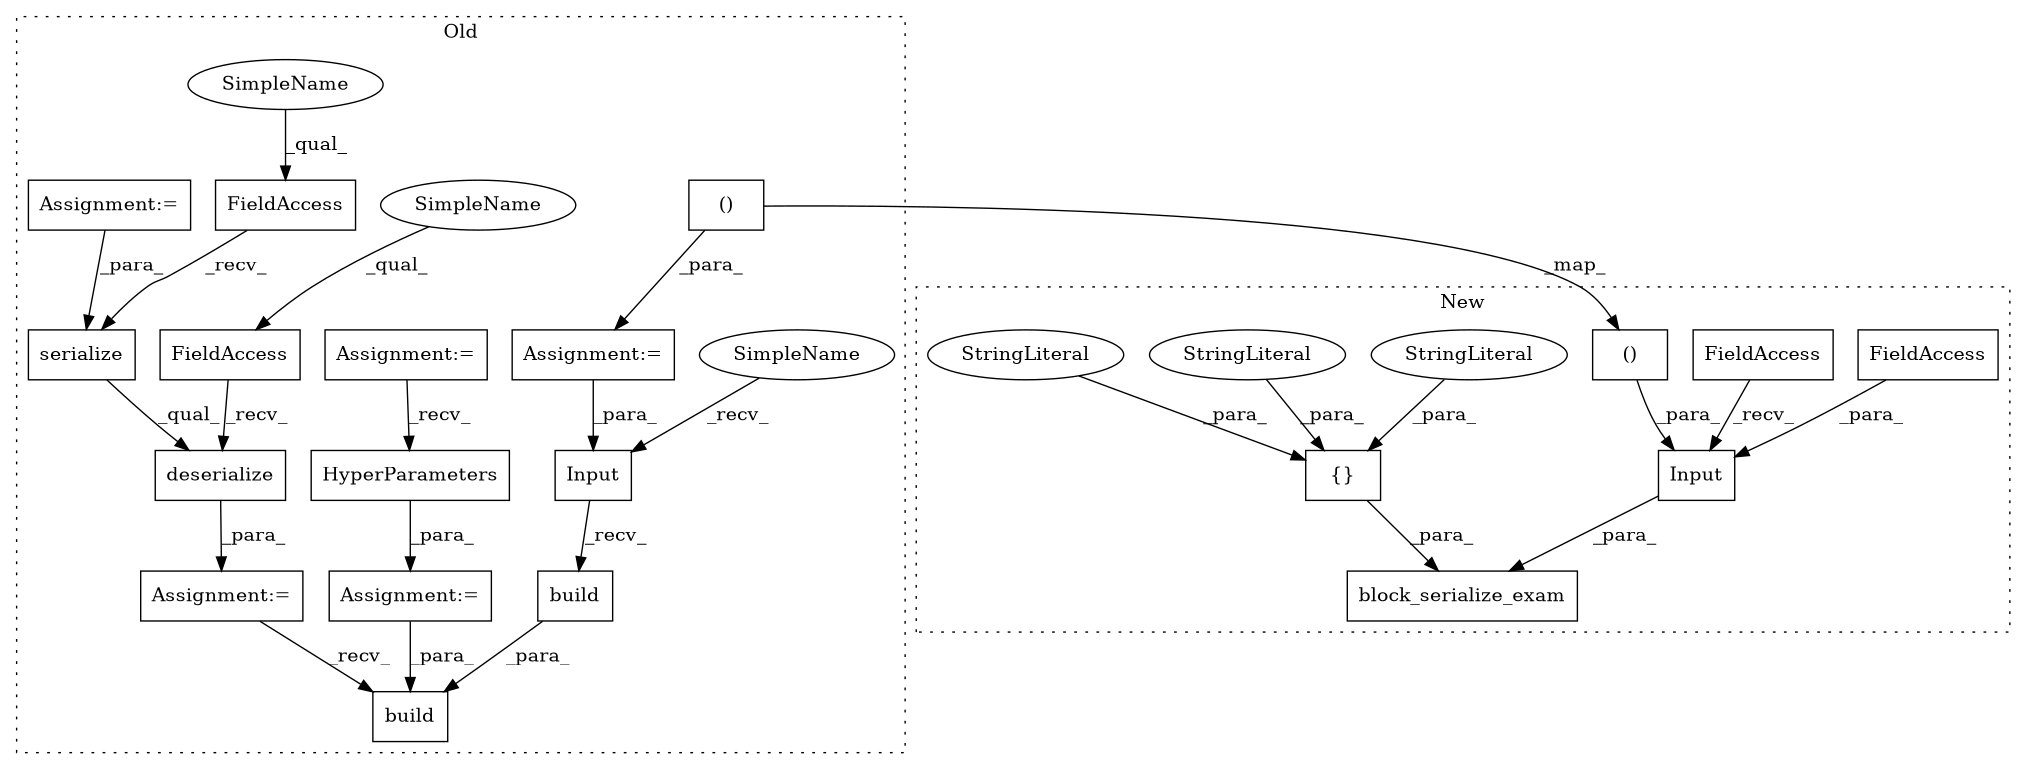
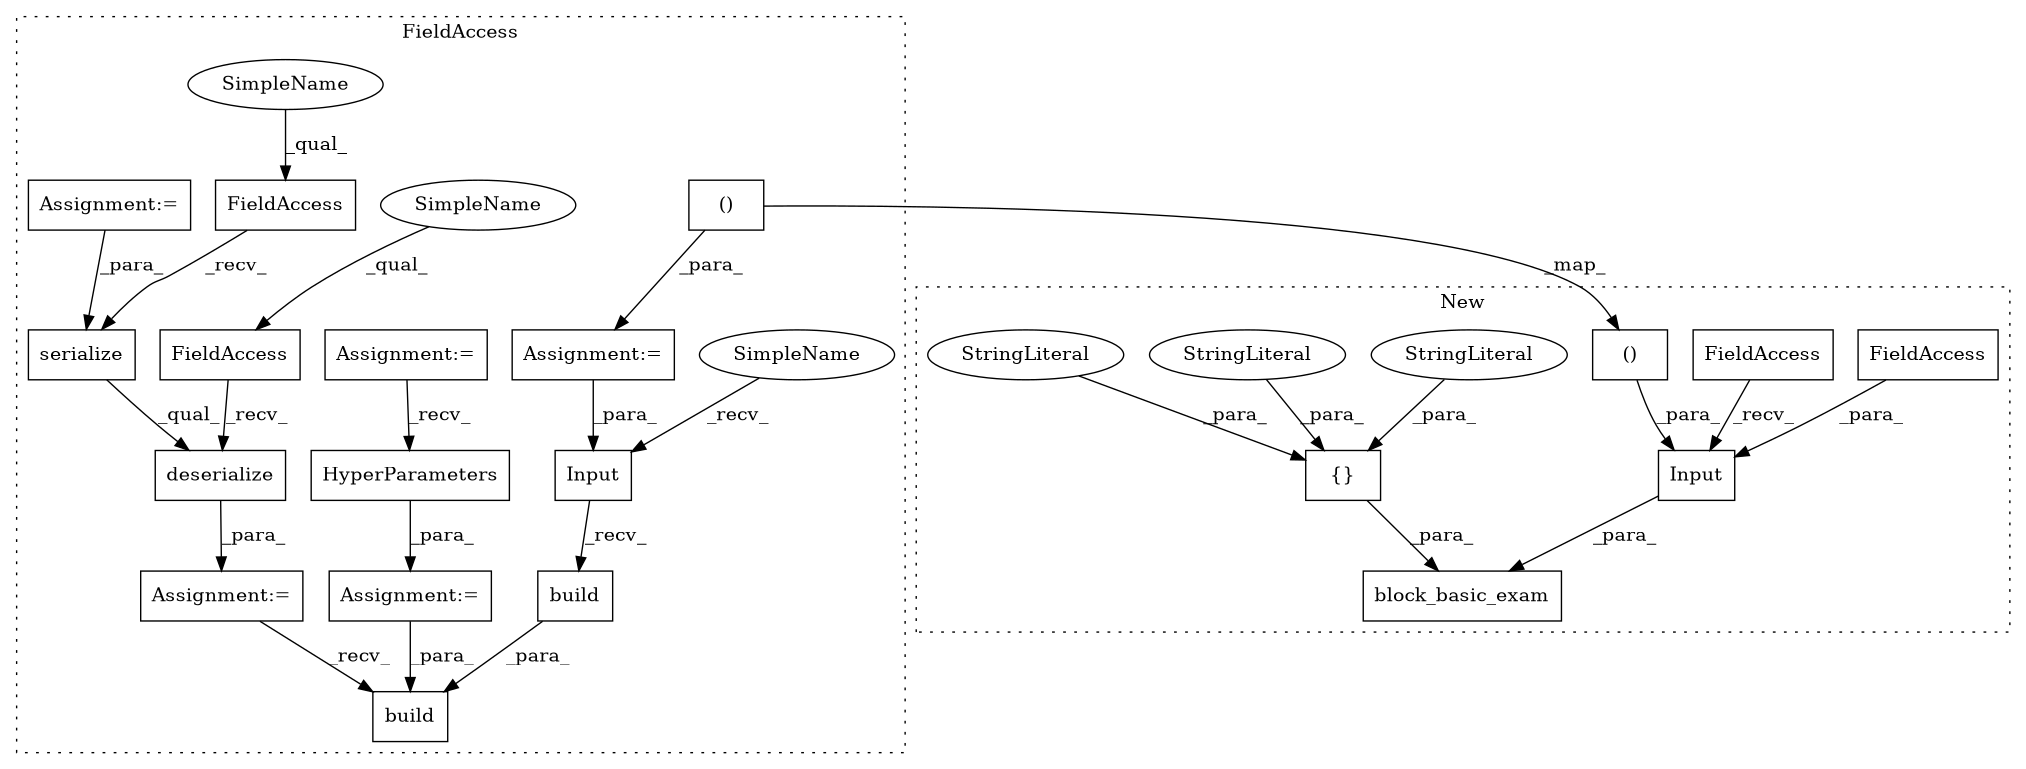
(461, 33) -> (461, 33)
(1462, 596) -> (1462, 596)
